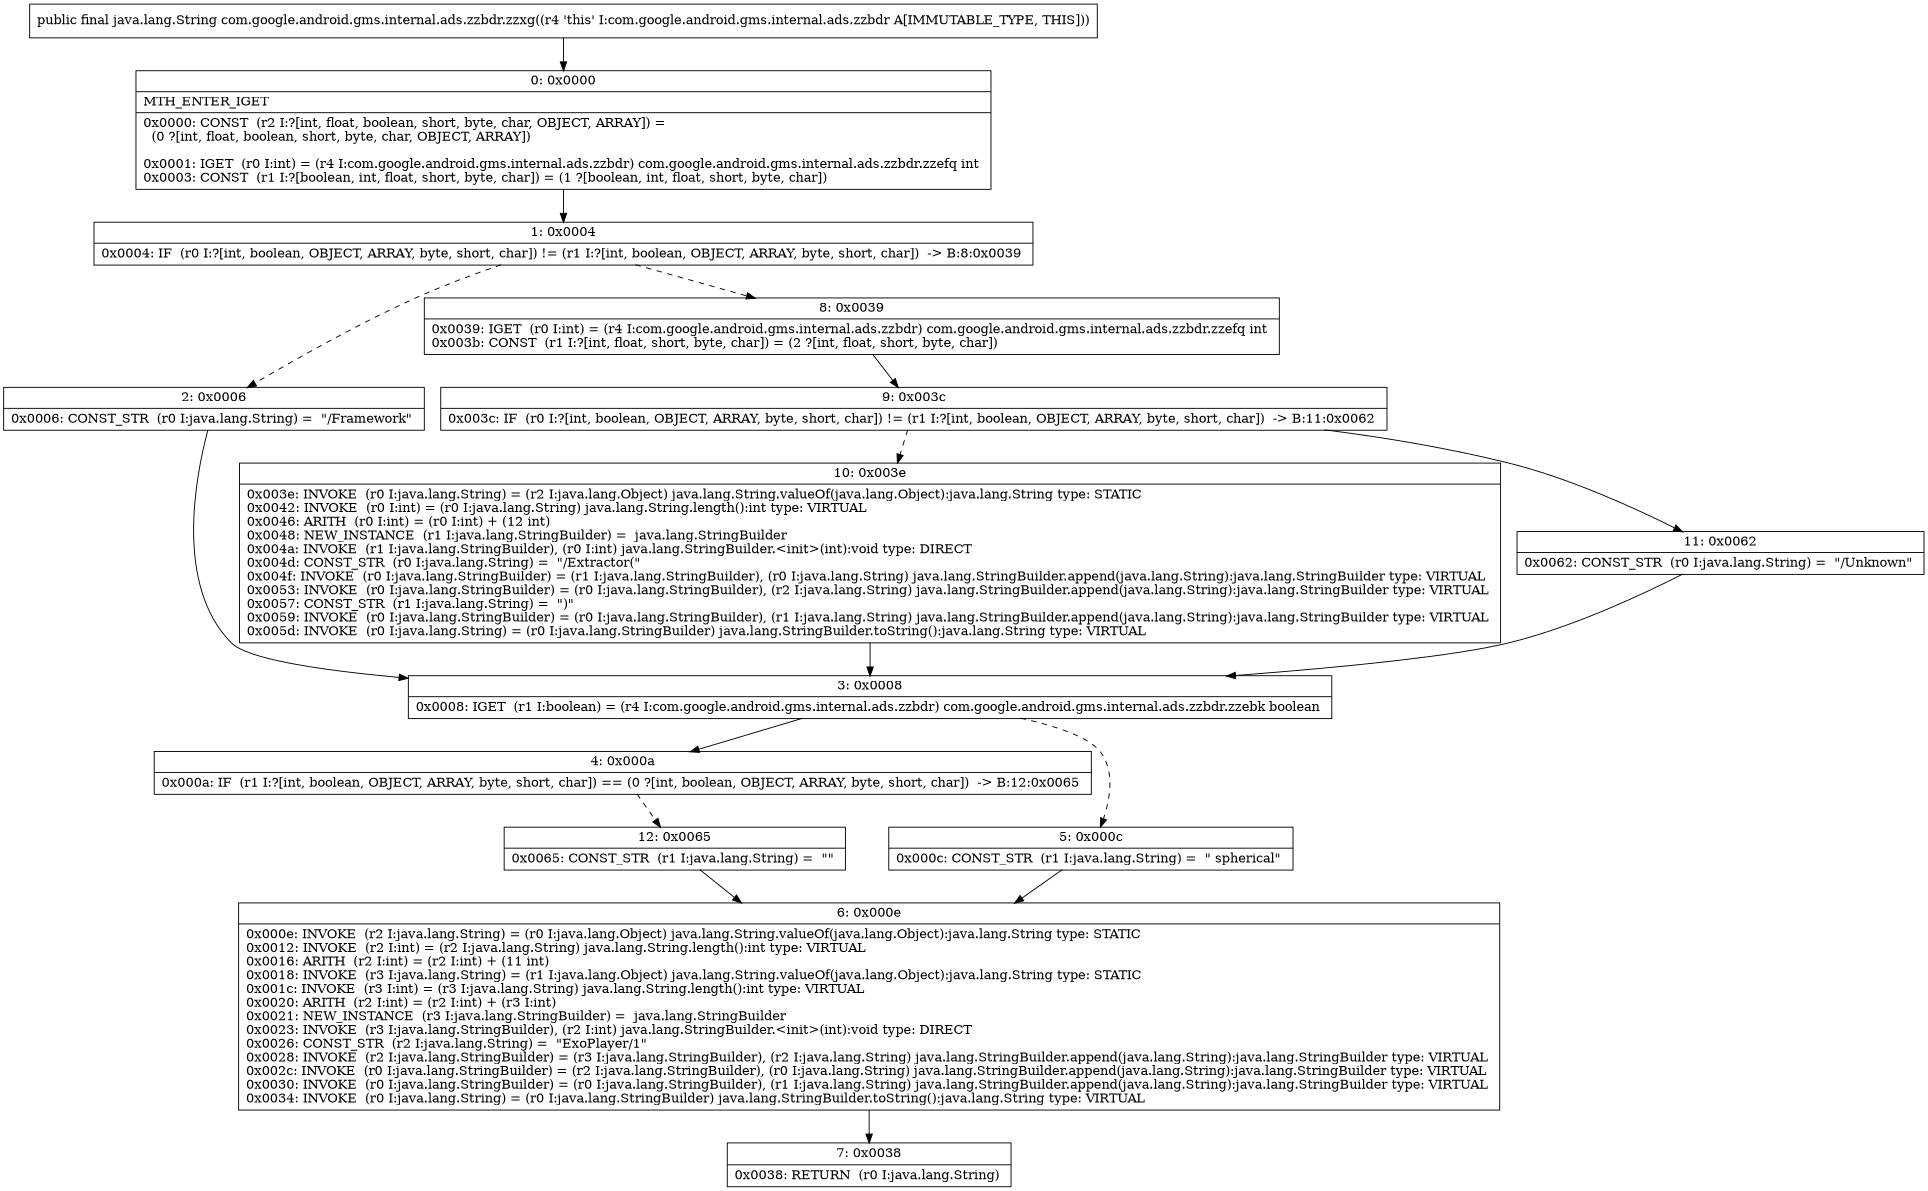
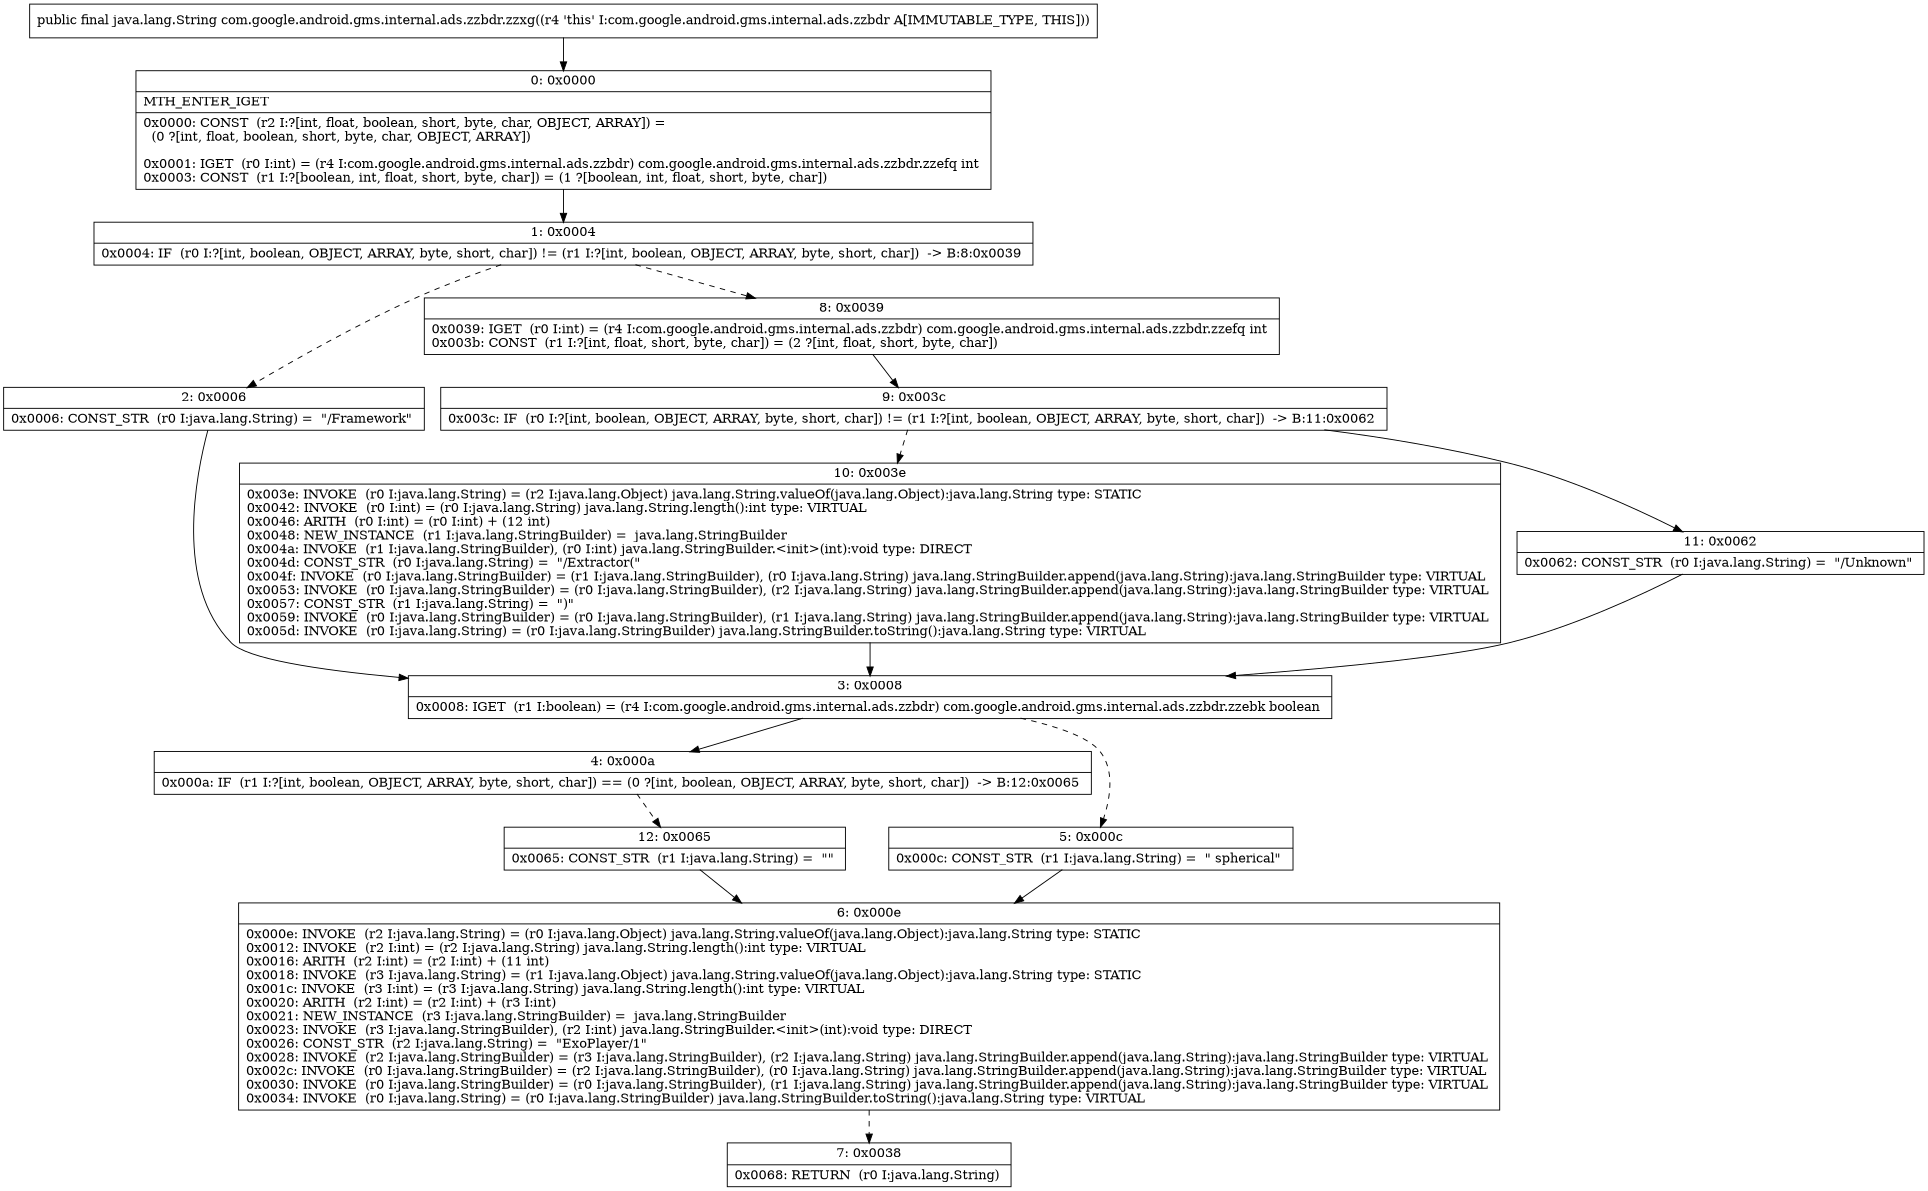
(869, 1122) -> (869, 1122)
(869, 1175) -> (869, 1175)
